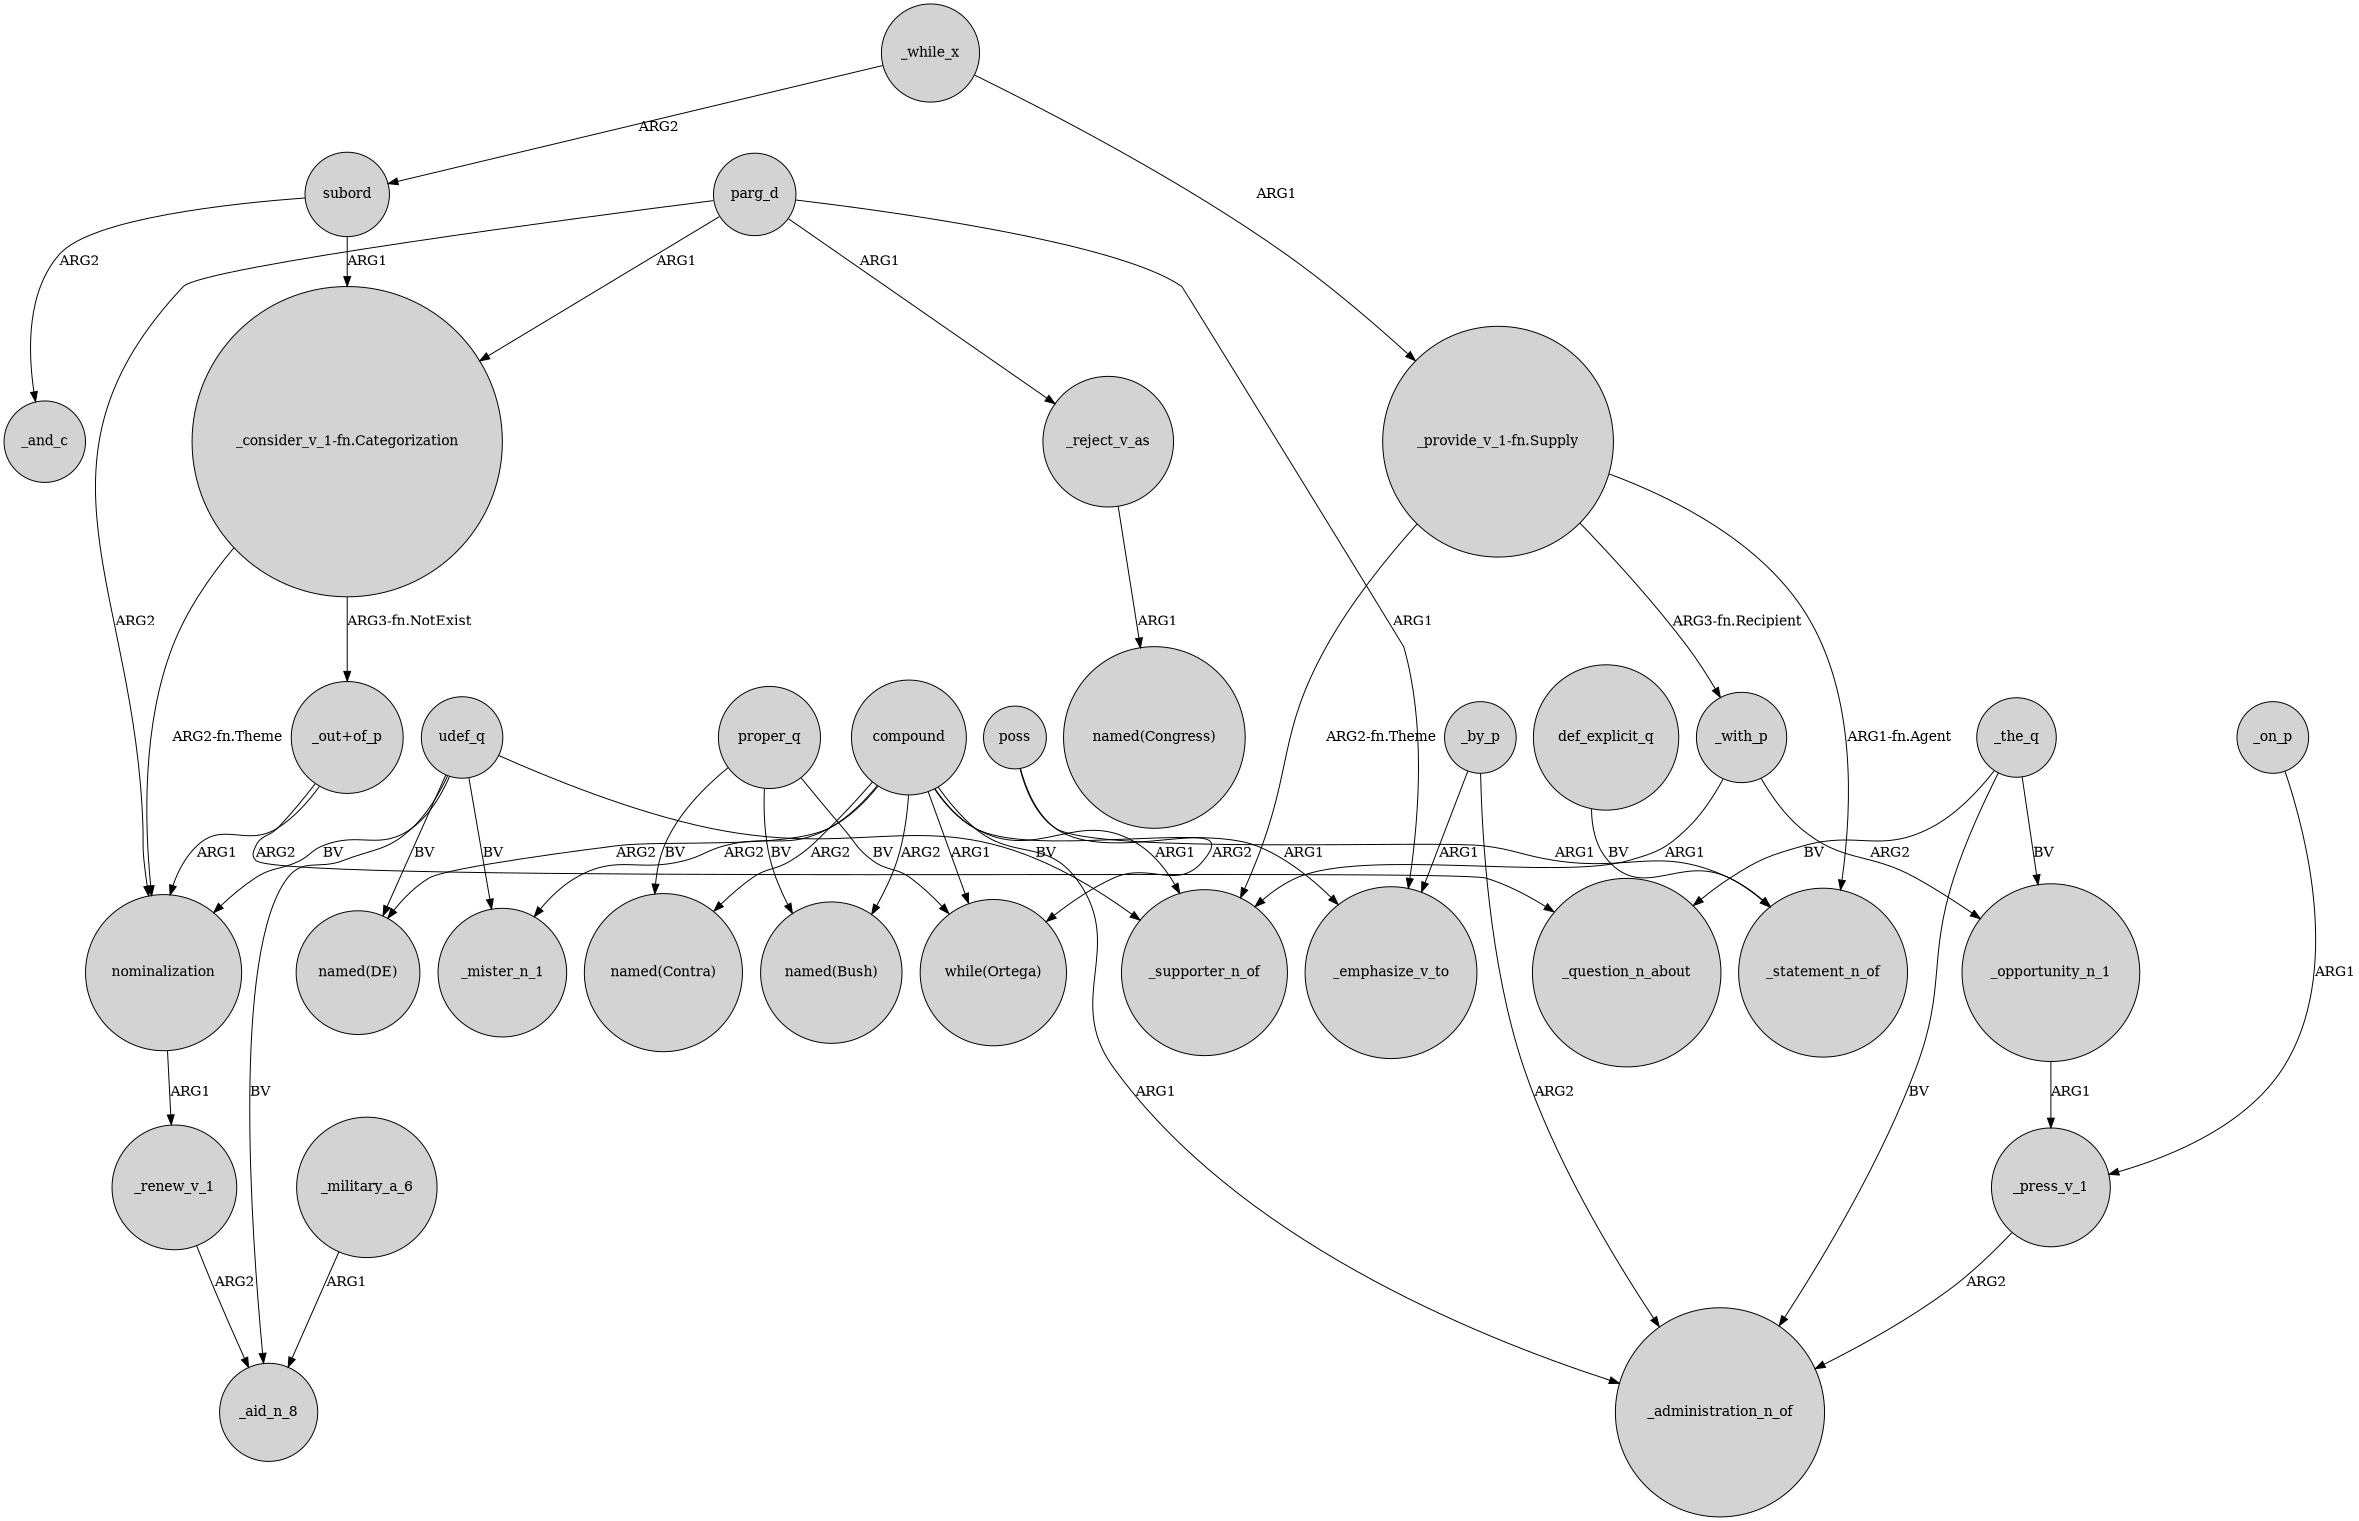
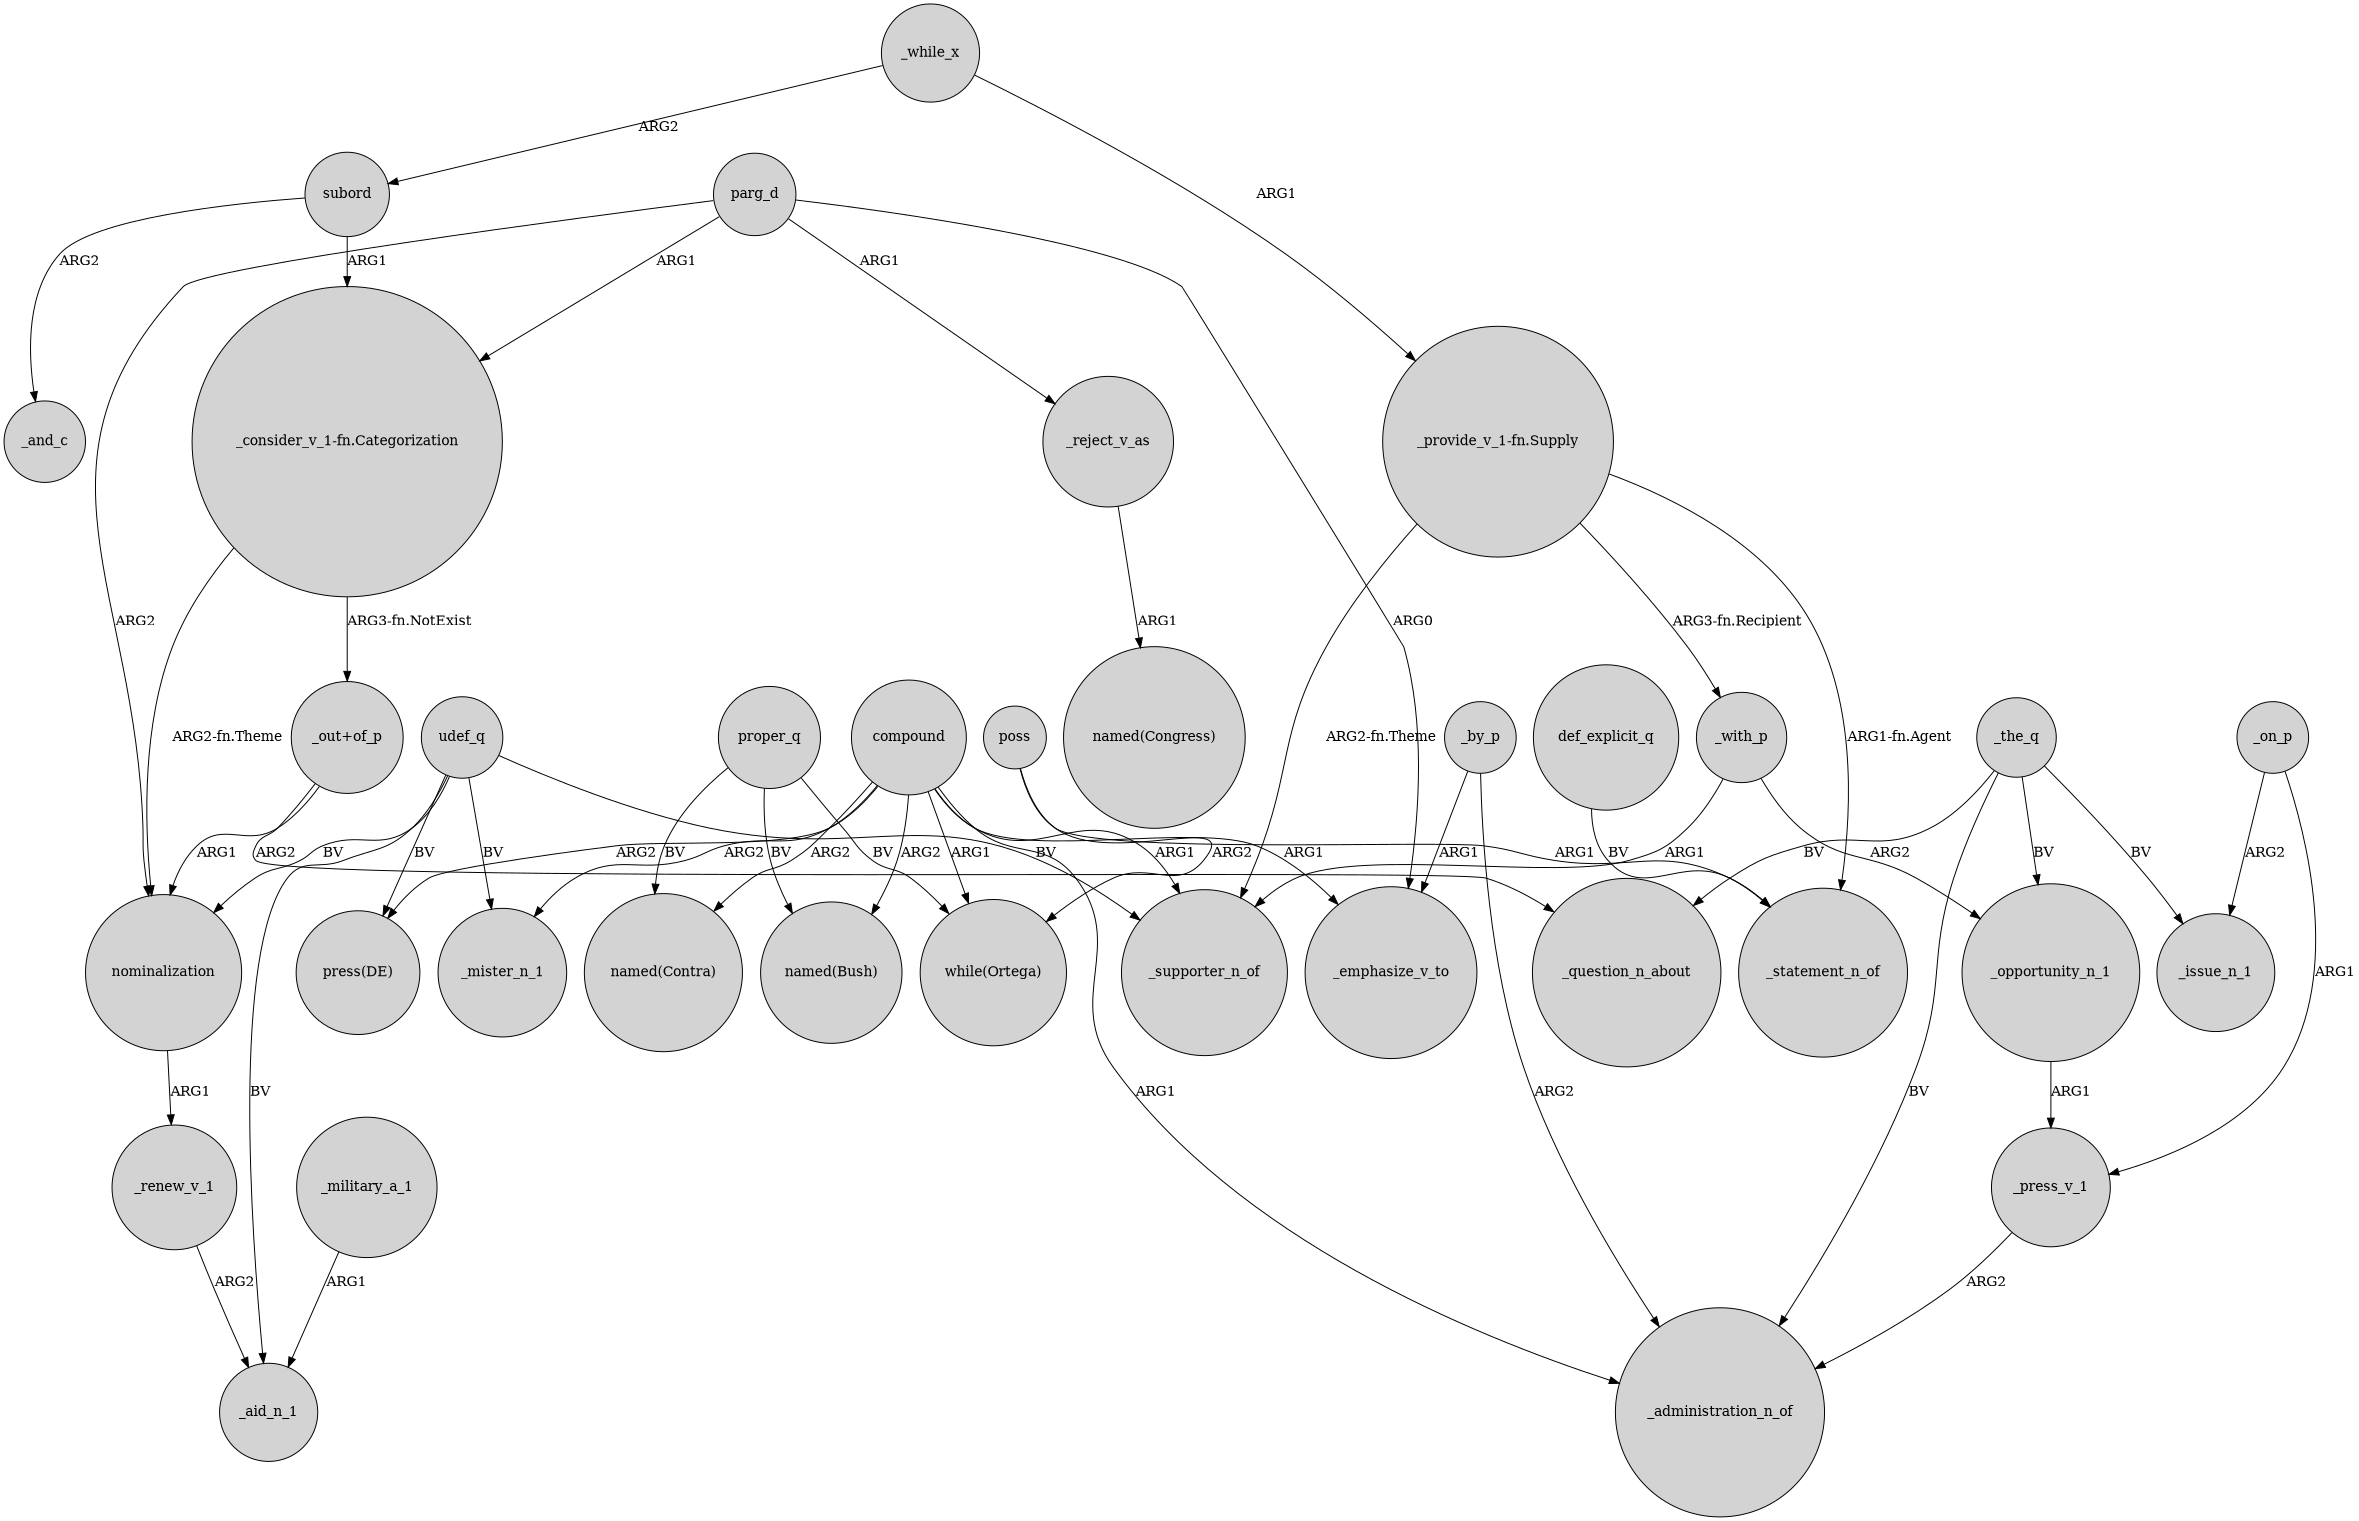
(1413, 622) -> (1413, 622)
(358, 973) -> (358, 973)
none -> (2216, 973)
(367, 1187) -> (367, 1187)
(269, 1412) -> (269, 1412)
